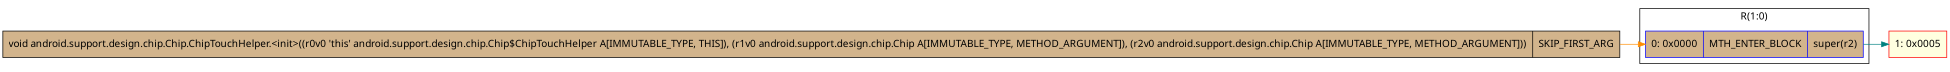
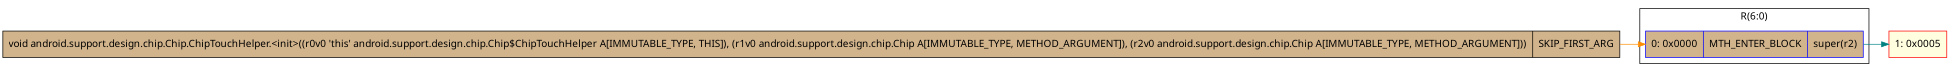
(1754, 17) -> (1754, 17)
